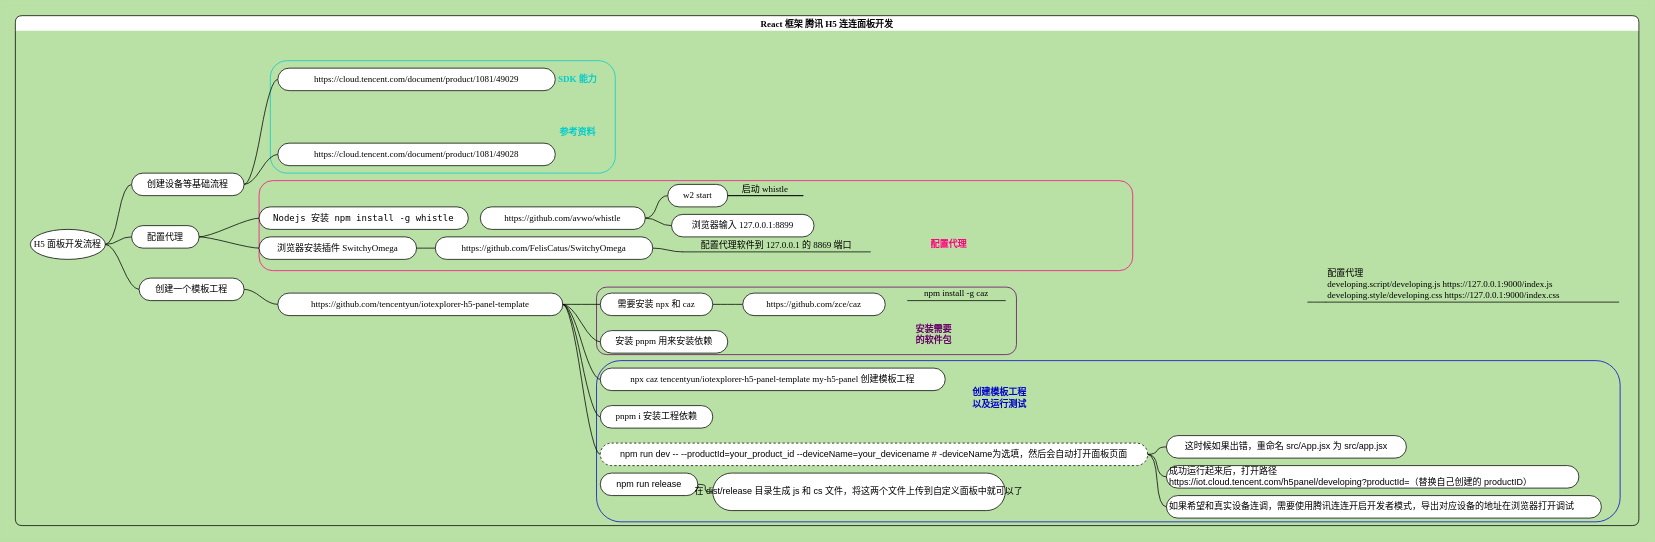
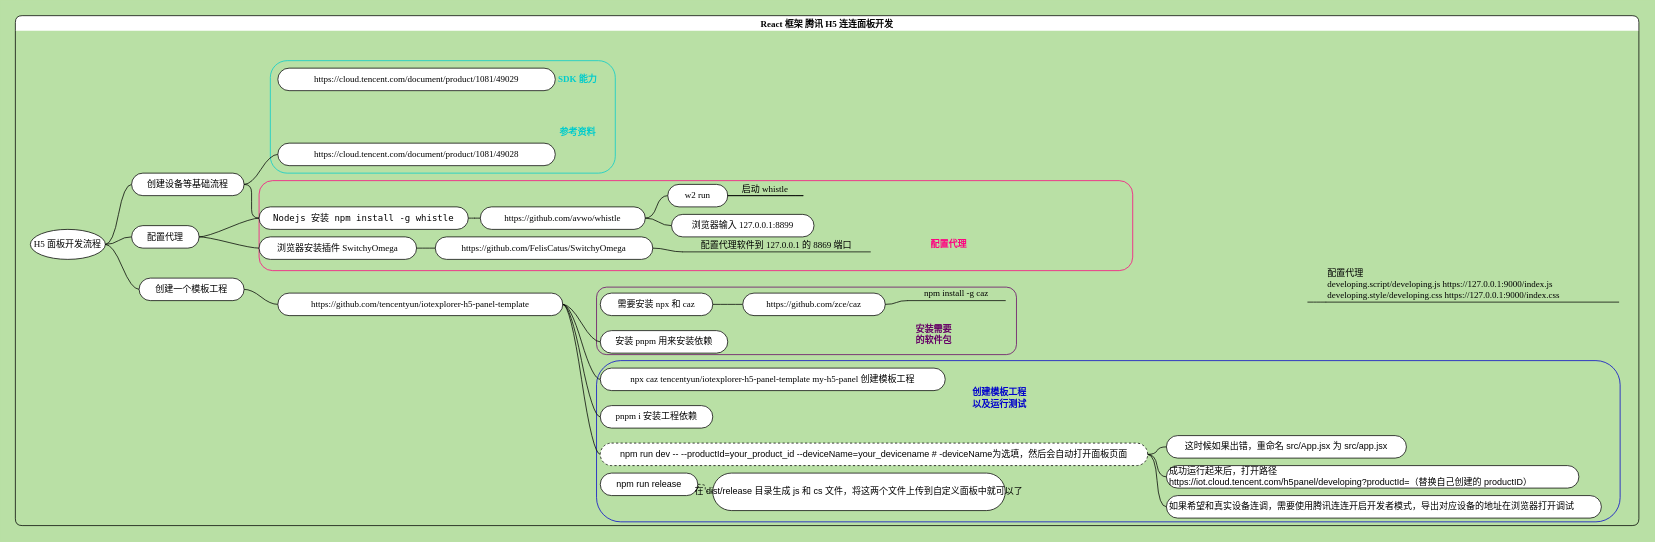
(261, 130) -> (252, 199)
(698, 195) -> (698, 195)
none -> (474, 218)
none -> (896, 303)
(584, 304) -> none
(705, 488) -> (705, 488)
